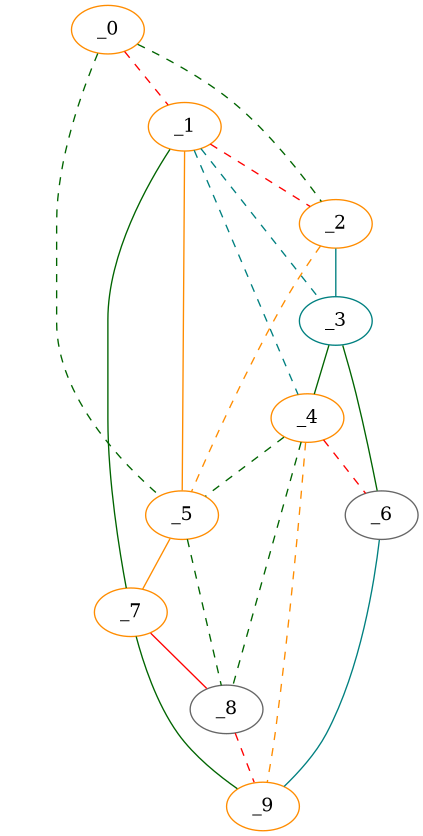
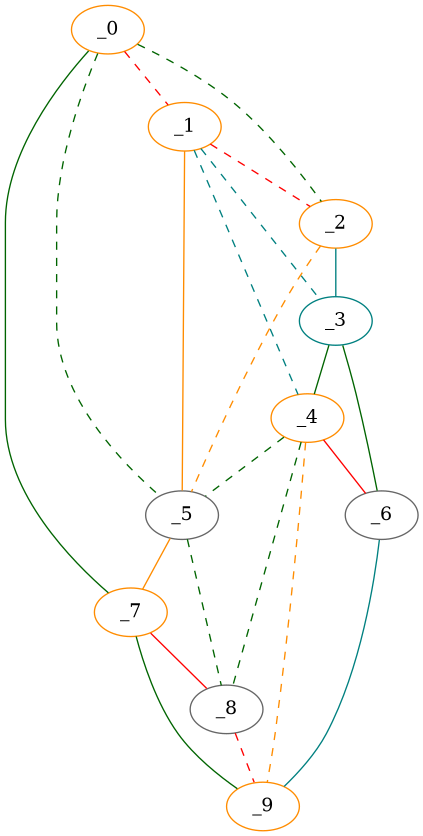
(108, 363) -> (5, 327)
(345, 467) -> (345, 467)
(182, 515) -> (182, 515)
